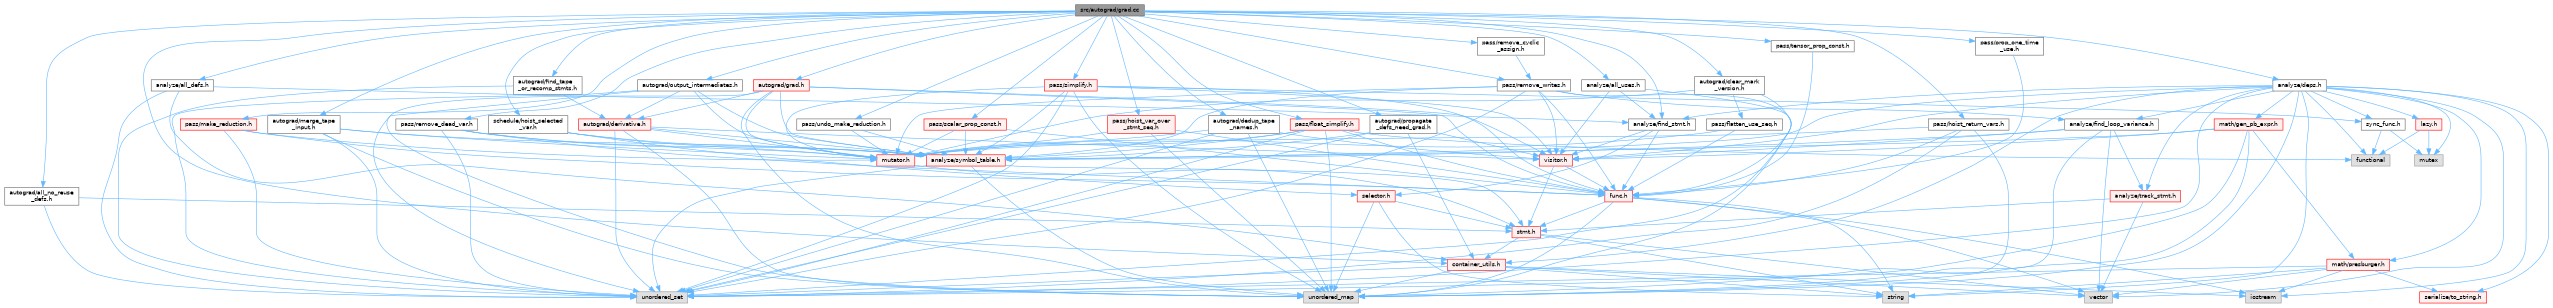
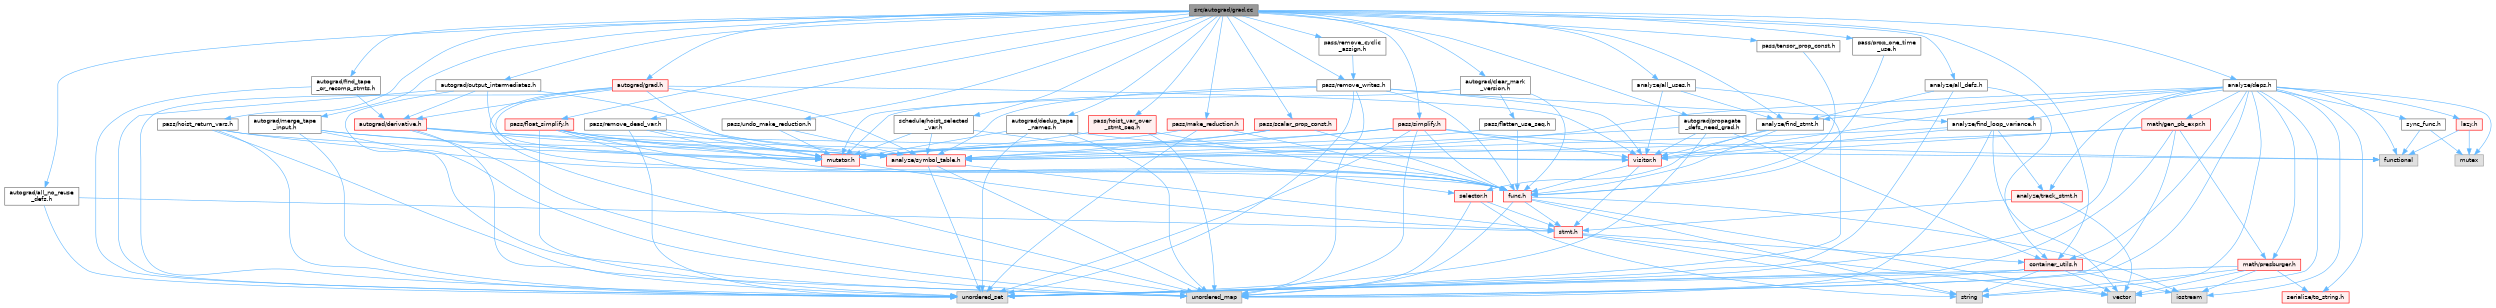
(1695, 99) -> (1909, 151)
